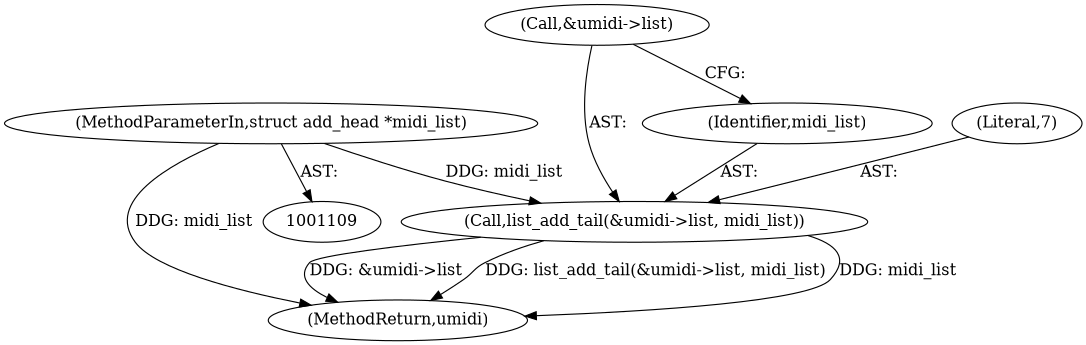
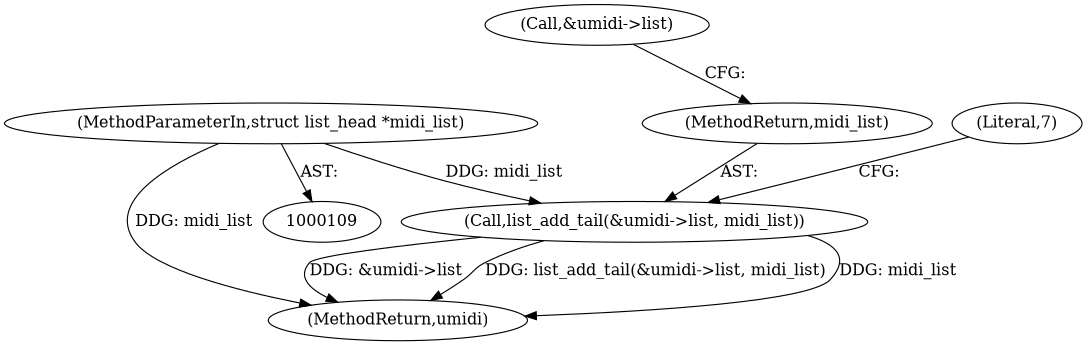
(585, 122) -> none
(271, 123) -> (271, 123)
(787, 123) -> (787, 123)
(882, 173) -> (882, 173)
(322, 222) -> (322, 222)
